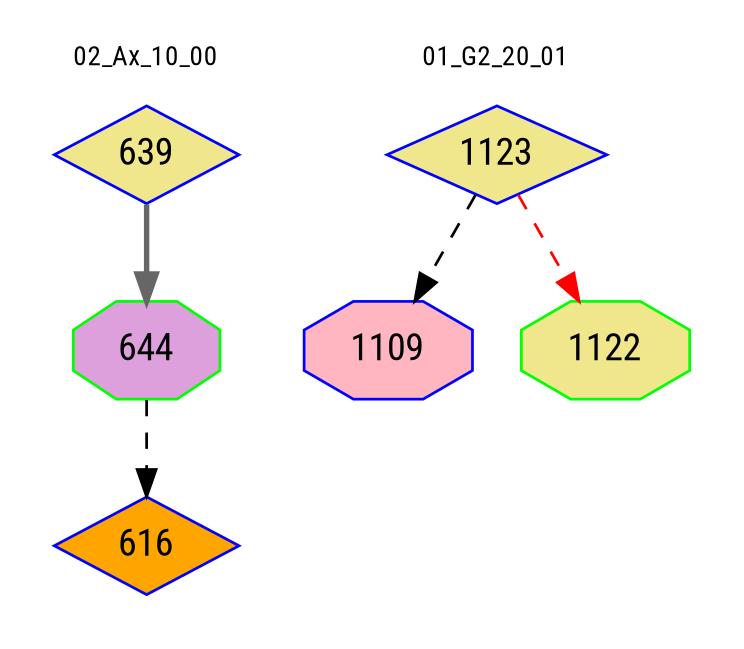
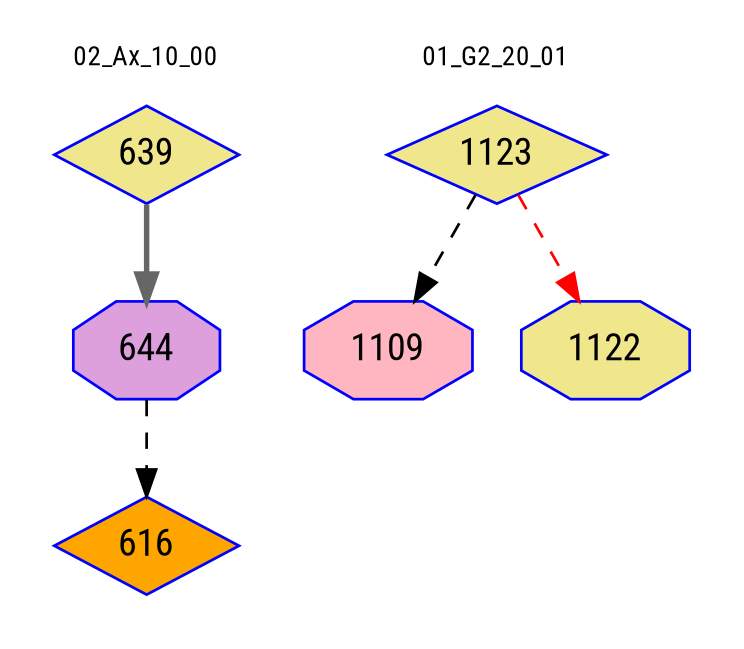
(147, 350) -> (147, 350)
(606, 350) -> (606, 350)
